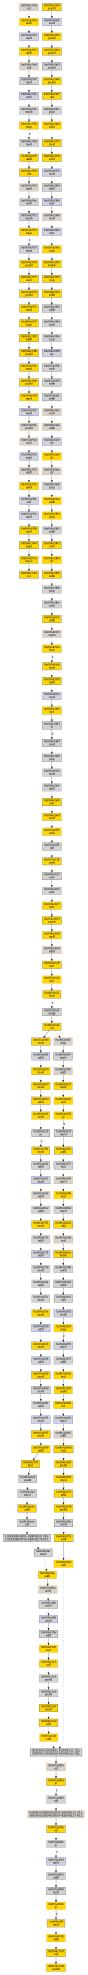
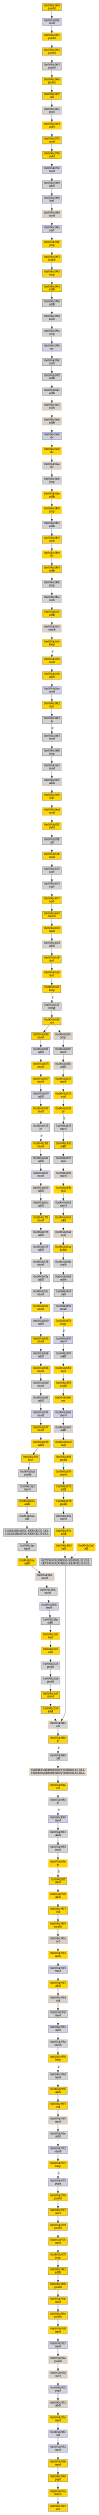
(41, 1101) -> (41, 1095)
(49, 1729) -> (54, 1716)
none -> (58, 1932)
